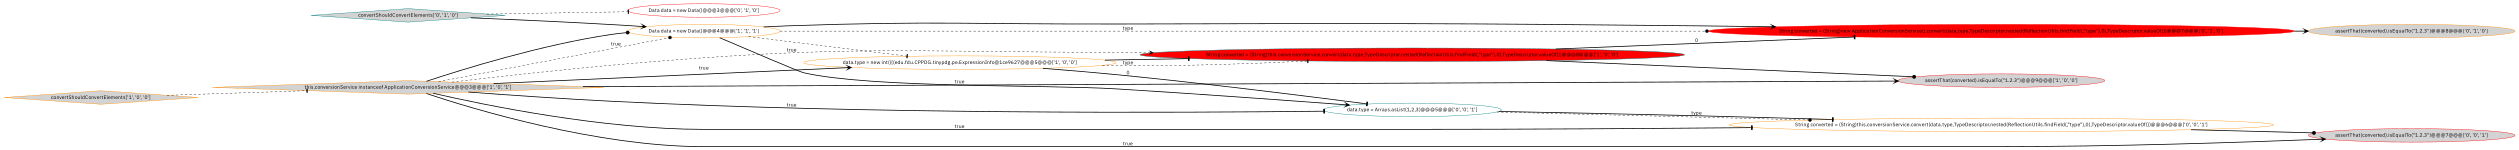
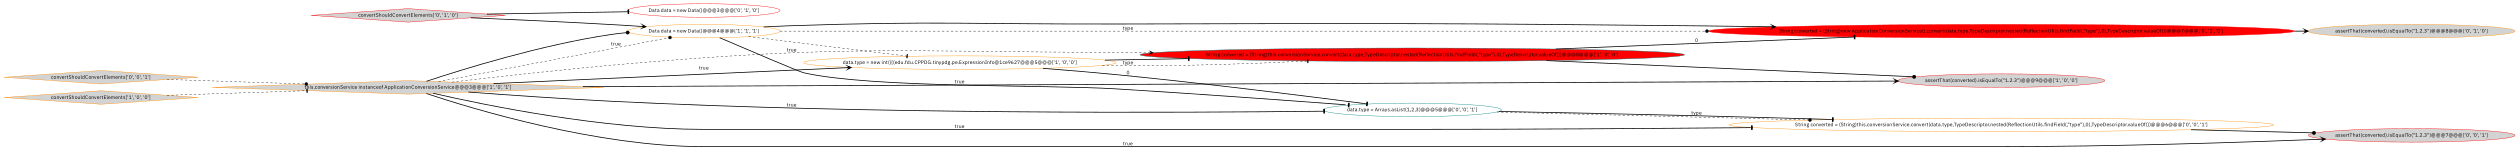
(557, 13) -> (557, 13)
(408, 15) -> (408, 15)
none -> (101, 77)
(1061, 87) -> (1061, 87)
